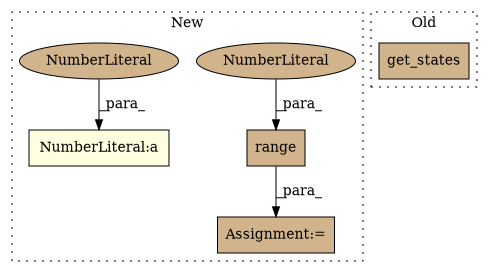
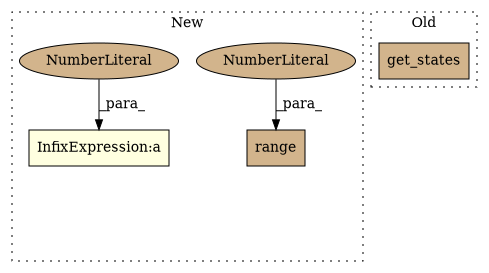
(99, 148) -> (99, 148)
(276, 235) -> none
